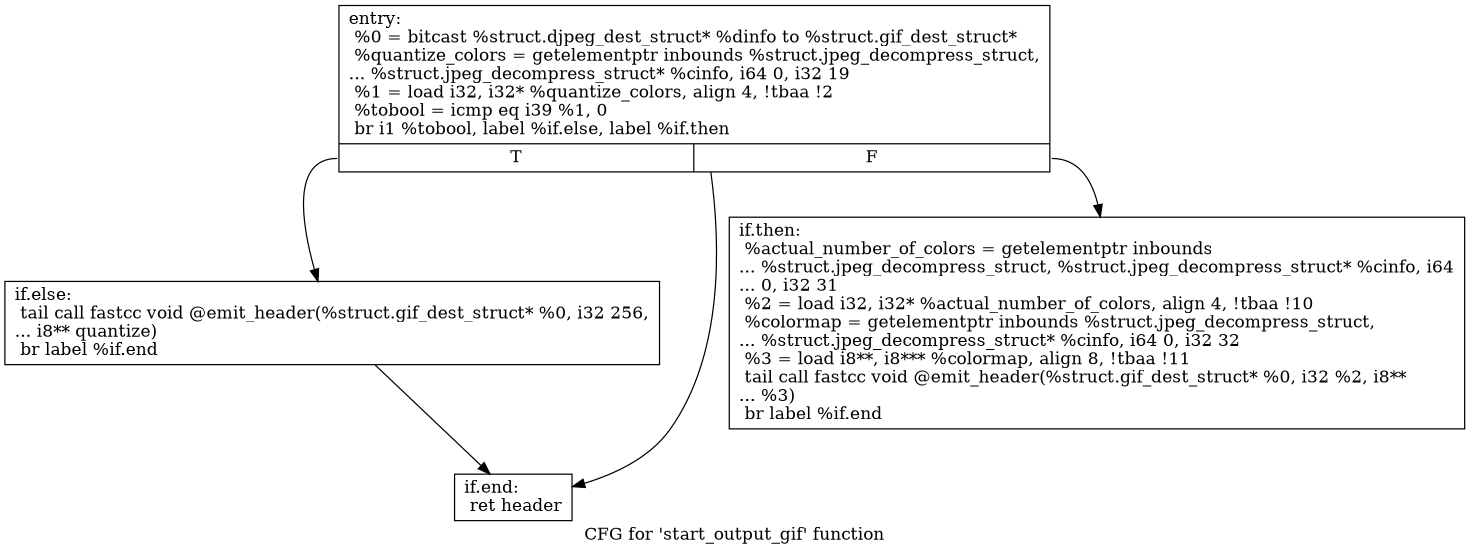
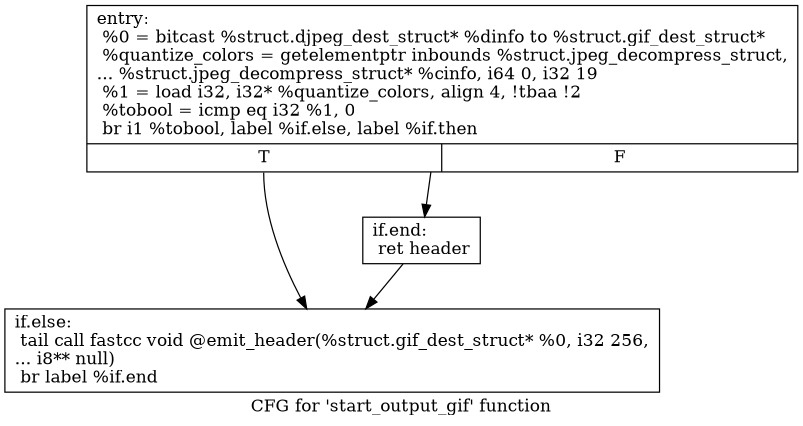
(478, 111) -> (226, 111)
(1097, 323) -> none
(86, 332) -> (65, 359)
(428, 415) -> (388, 281)
